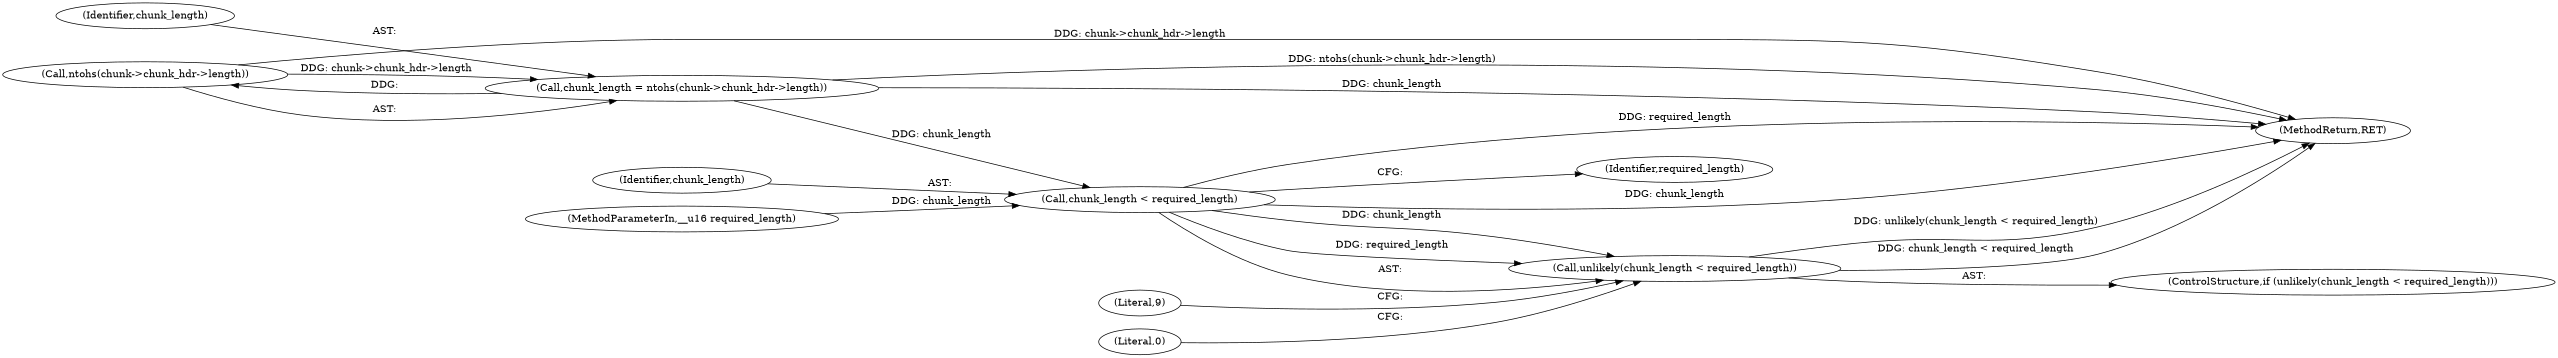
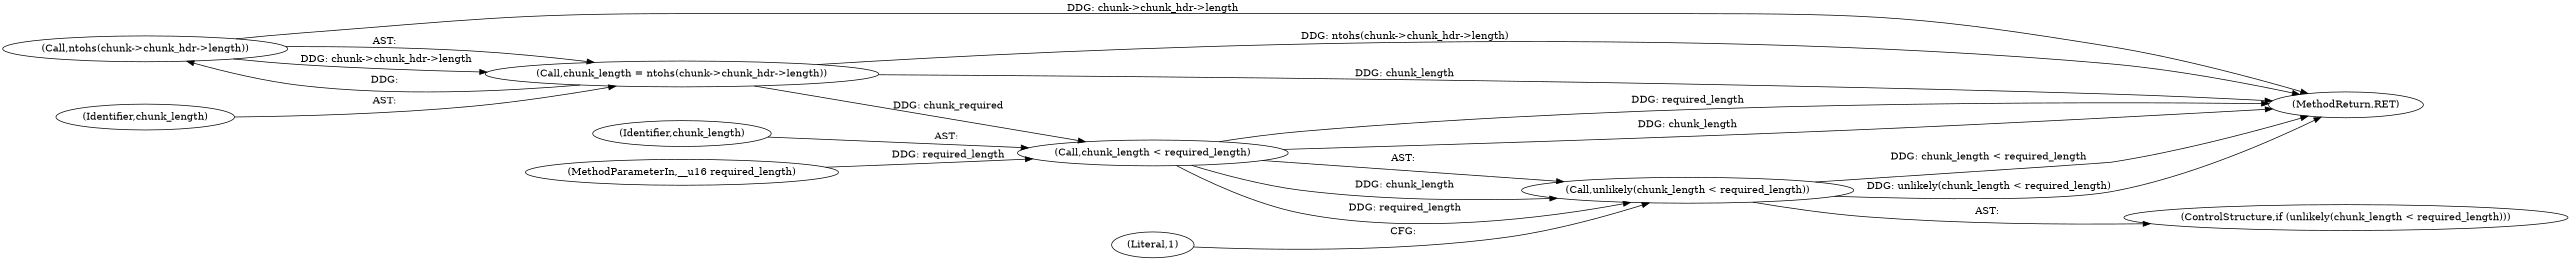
(942, 135) -> (948, 106)
(1675, 169) -> none
(942, 201) -> (948, 155)
(1140, 303) -> (1153, 245)
(1140, 342) -> none
